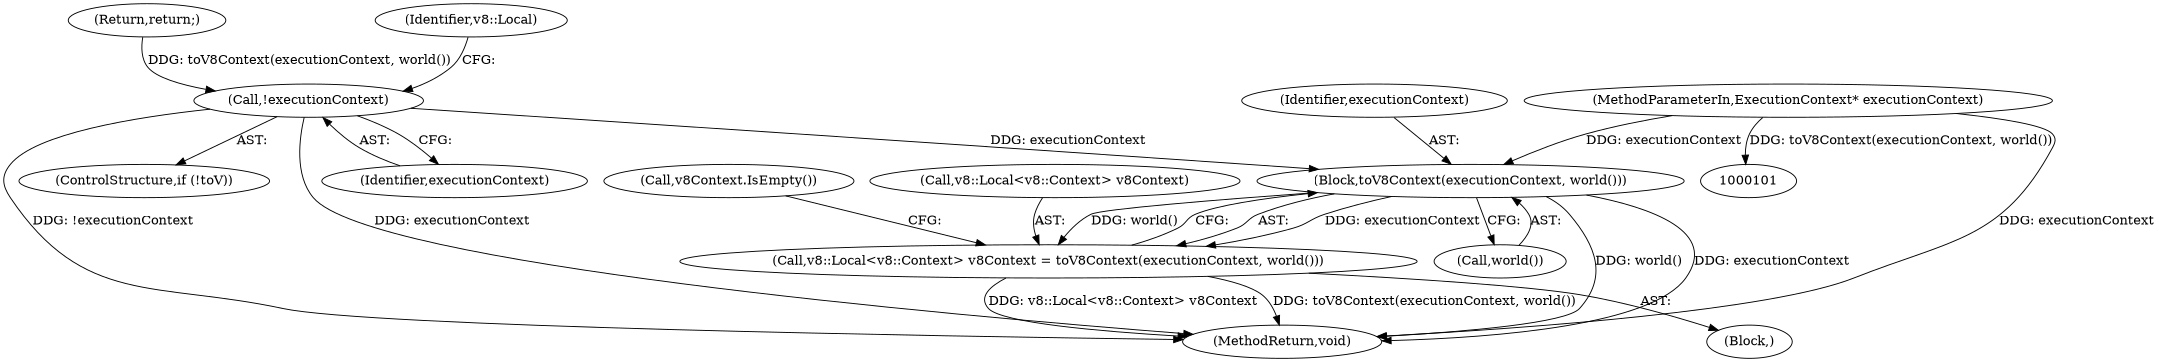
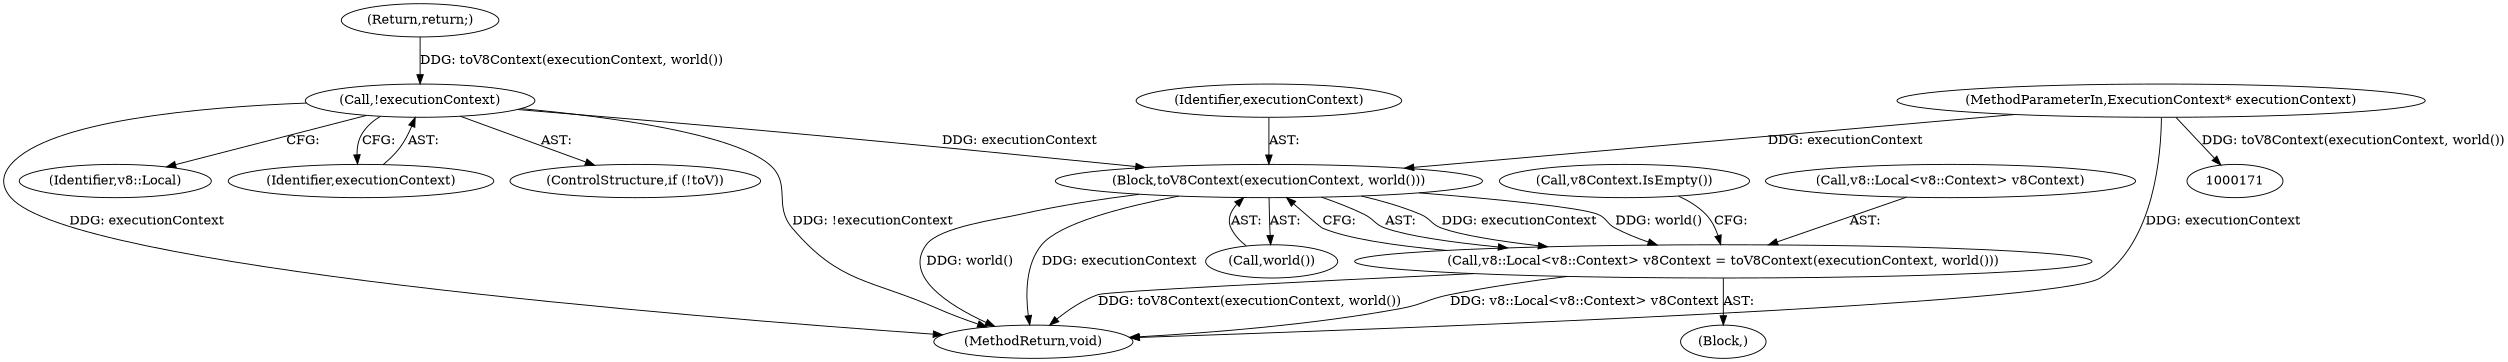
(447, 70) -> (271, 140)
(1749, 181) -> (2235, 181)
(1506, 221) -> (1287, 221)
